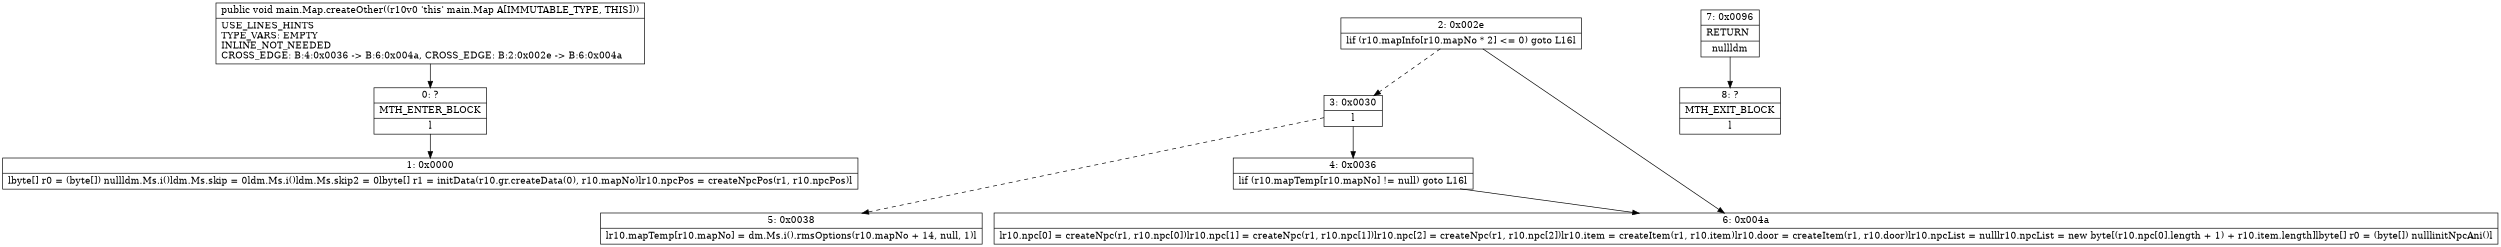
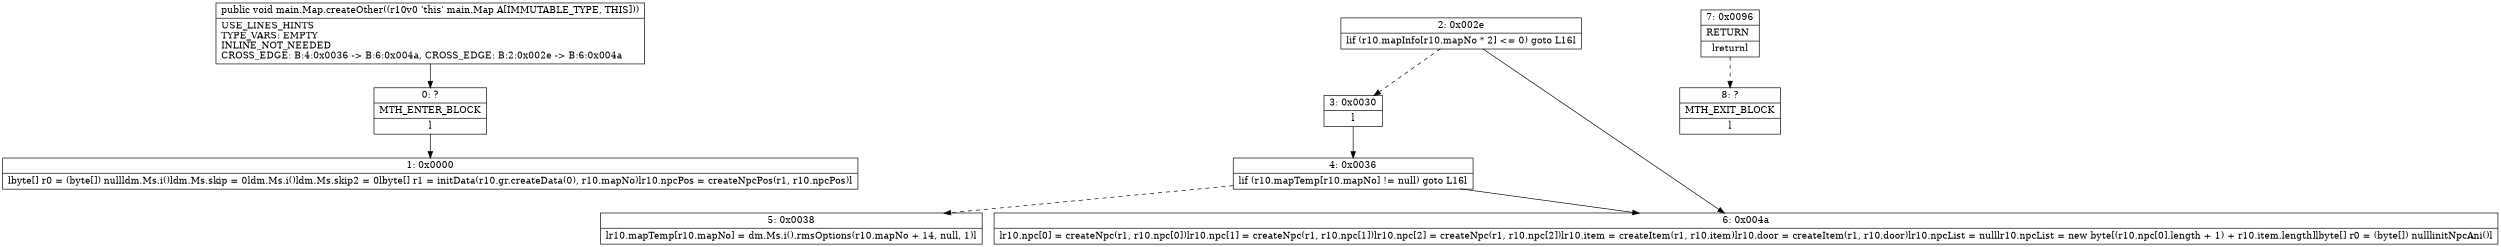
(1730, 49) -> (1730, 49)
(1730, 69) -> (1730, 69)
(1096, 165) -> (1092, 199)
